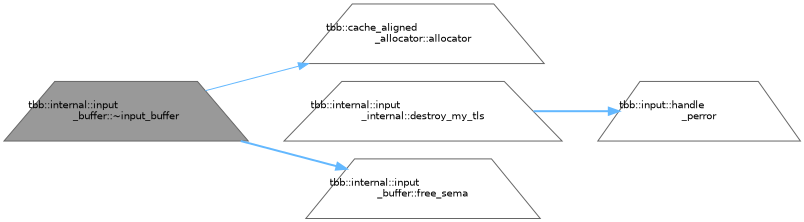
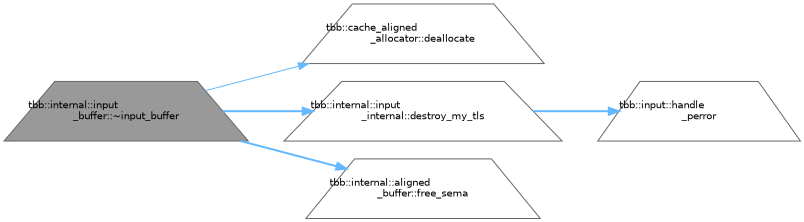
(423, 34) -> (423, 34)
none -> (263, 111)
(423, 189) -> (423, 189)
